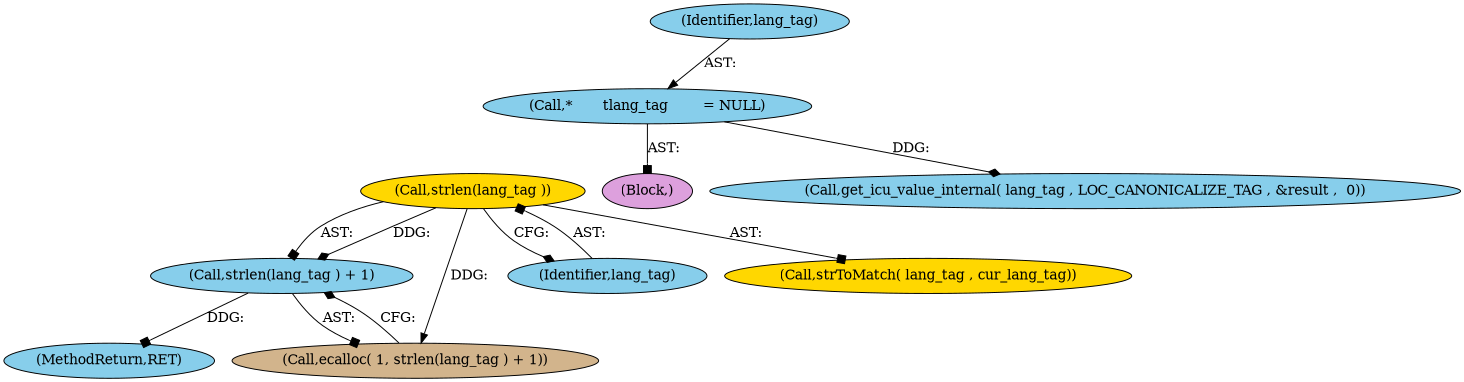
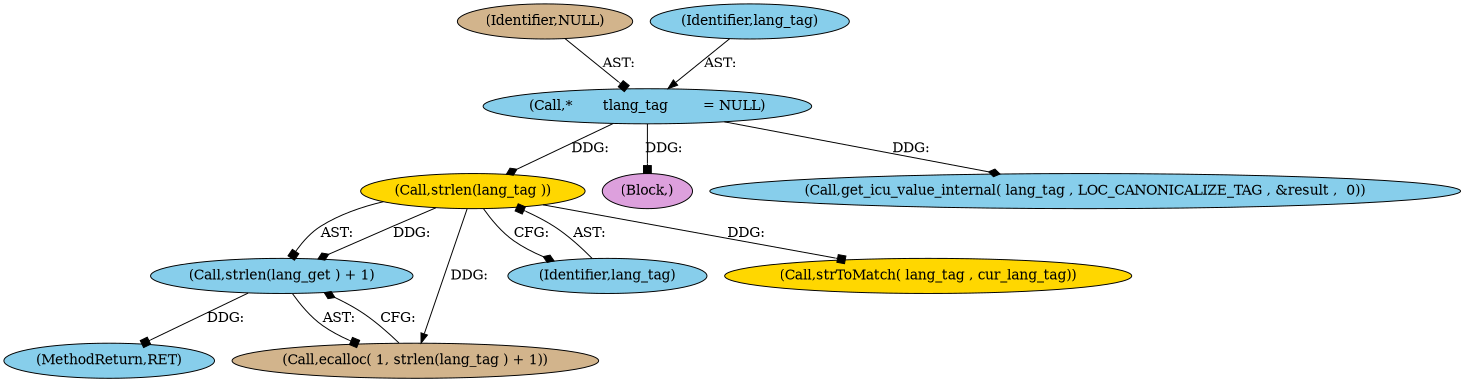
none -> (545, 21)
none -> (565, 146)
(666, 149) -> (666, 149)
(748, 234) -> (748, 234)
(282, 276) -> (282, 276)
